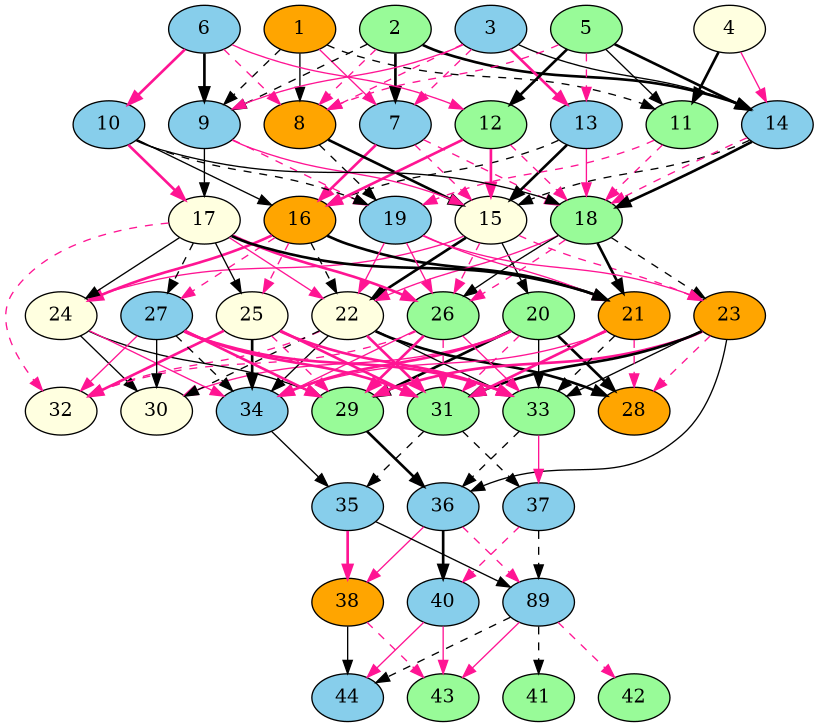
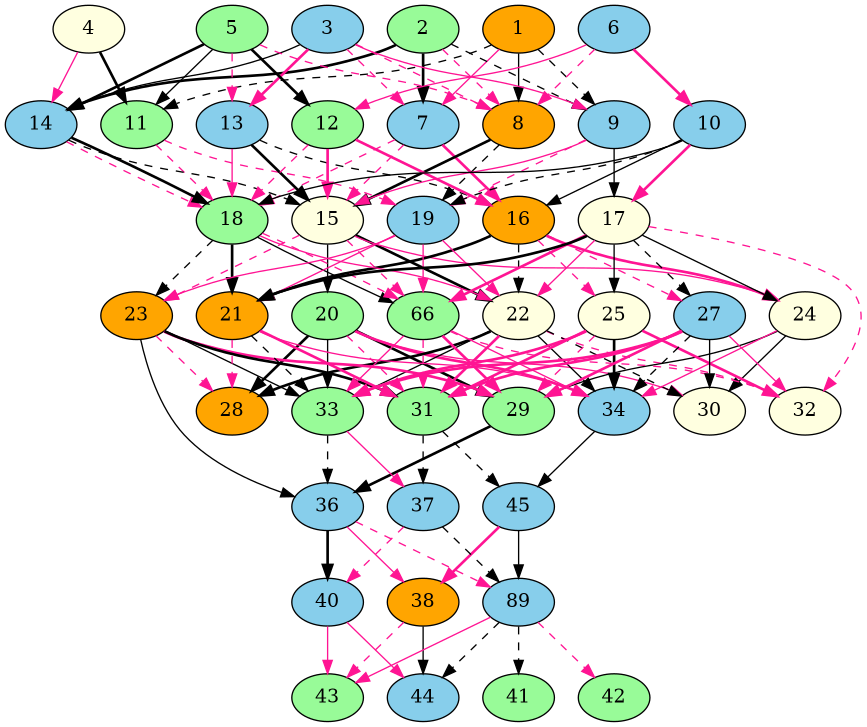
(204, 70) -> none
(443, 316) -> (423, 316)
(348, 507) -> (519, 507)
